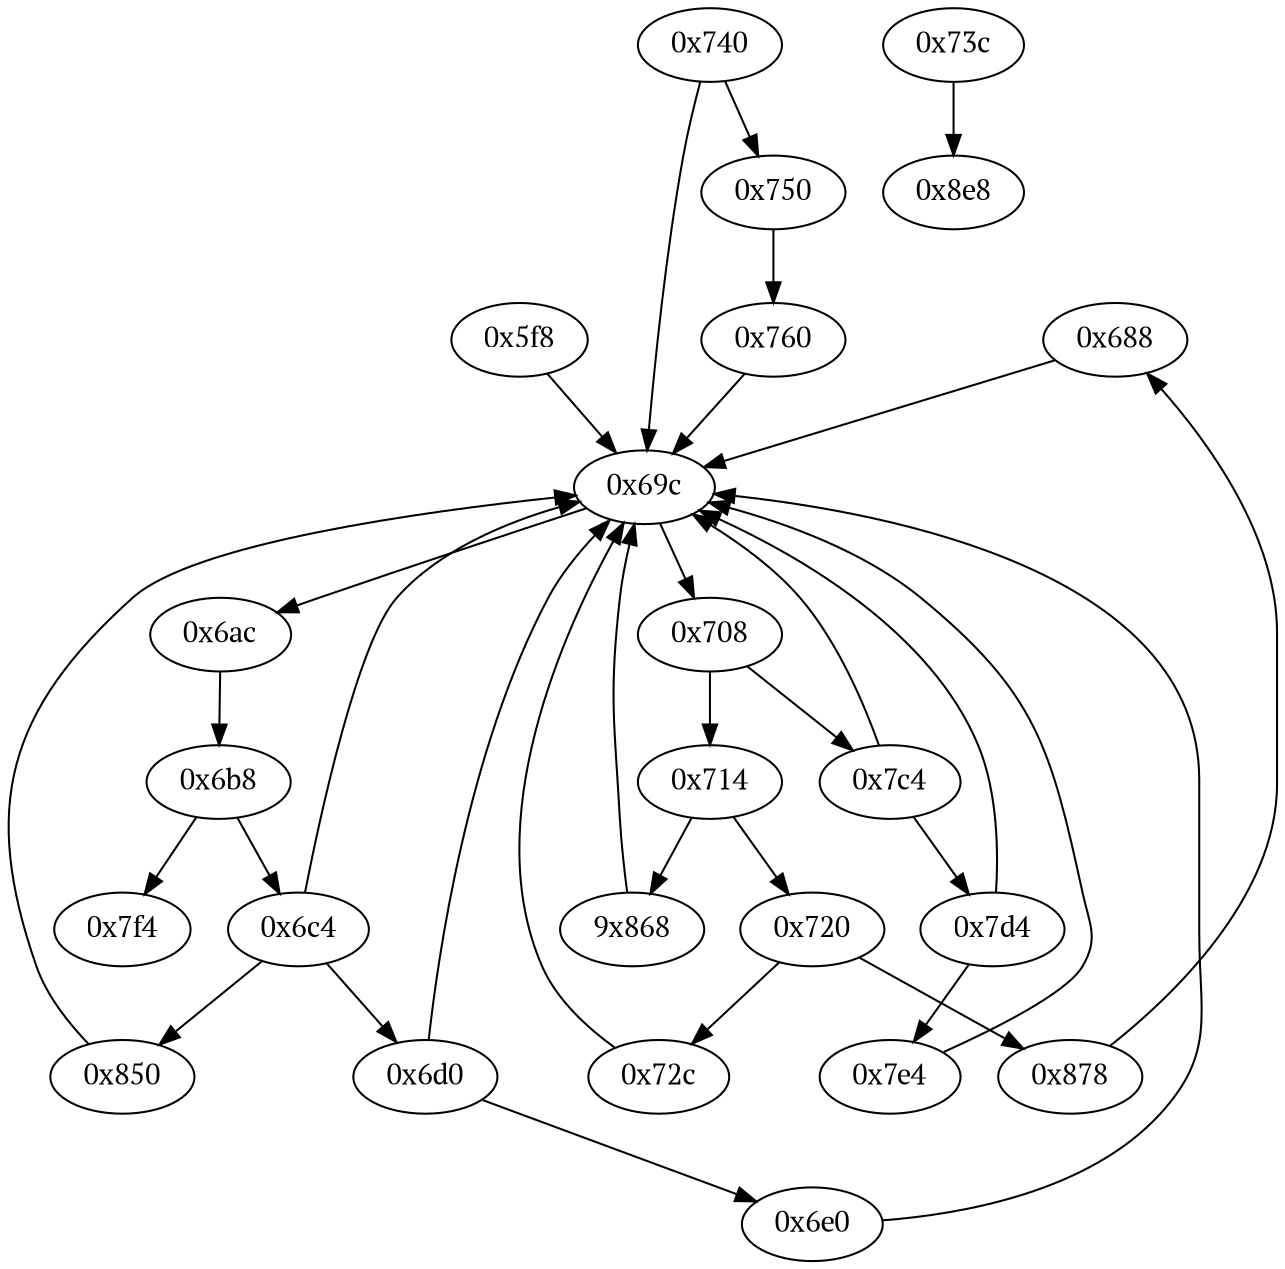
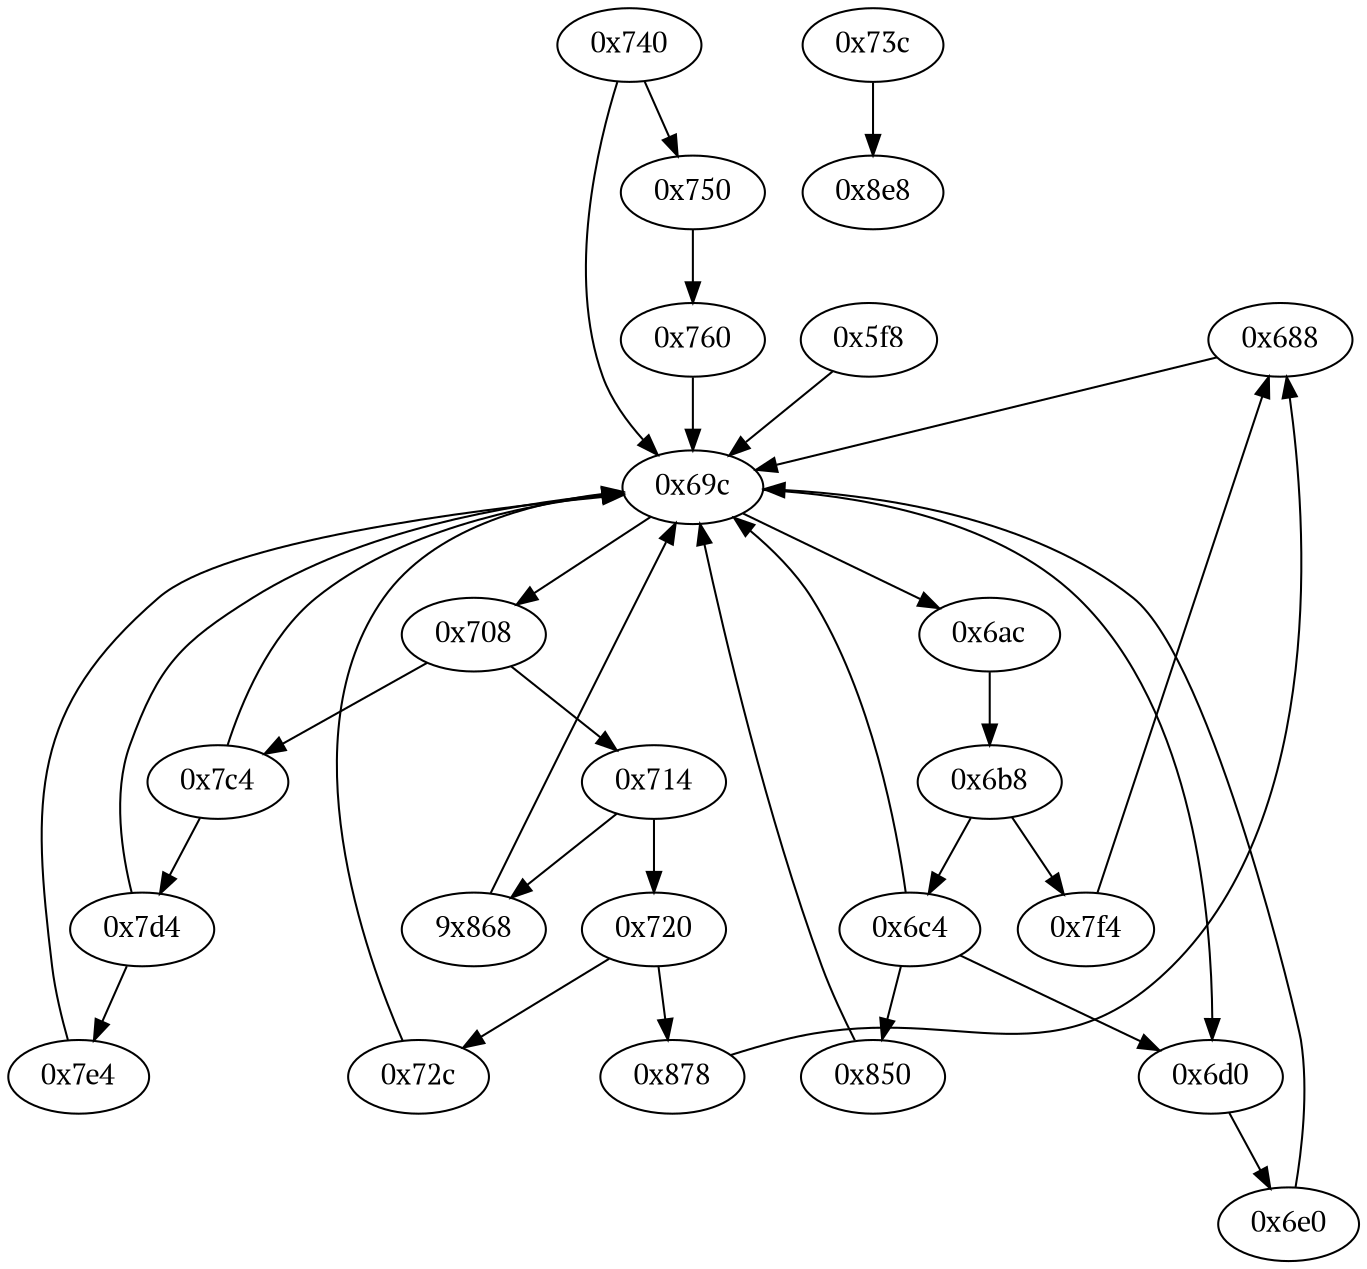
none -> (1184, 632)
(479, 776) -> (1115, 641)
